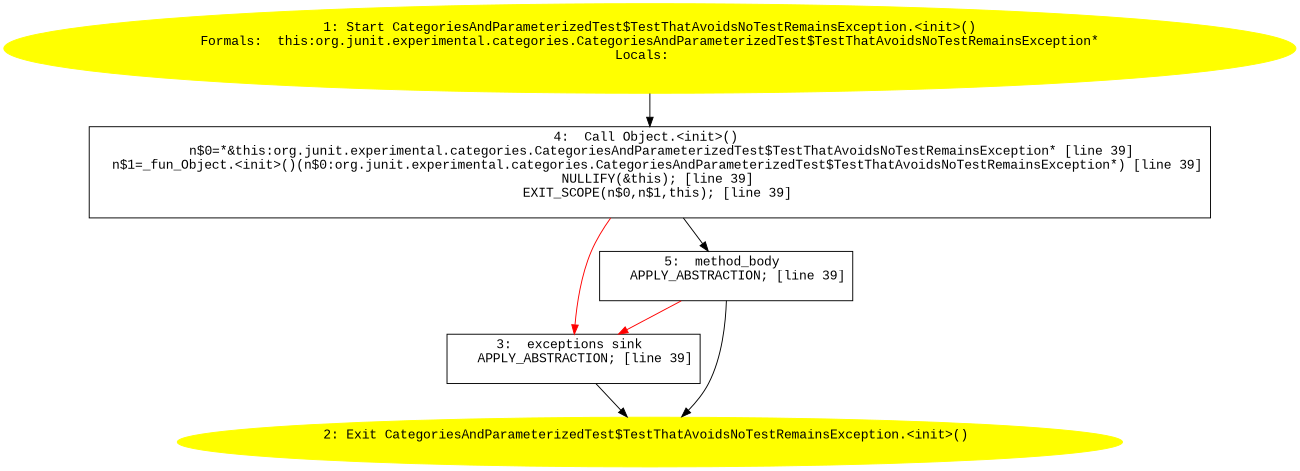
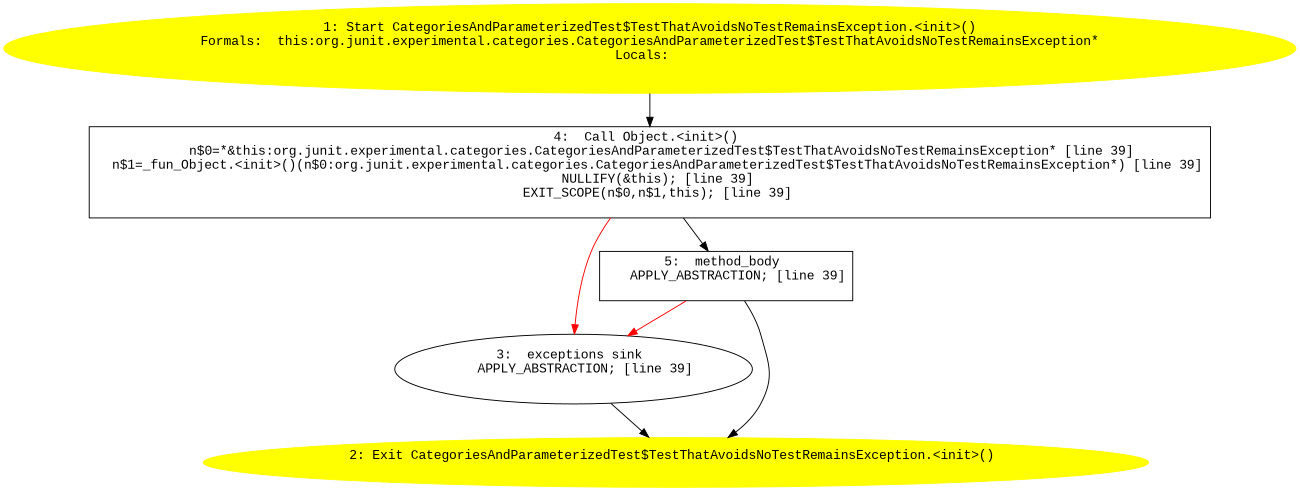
(574, 359) -> (574, 369)
